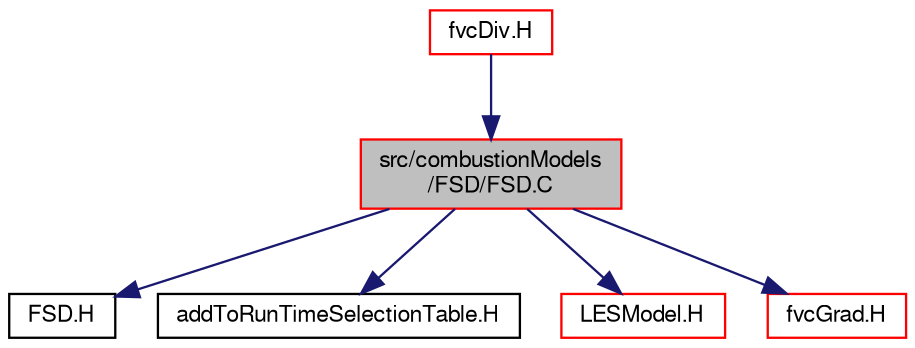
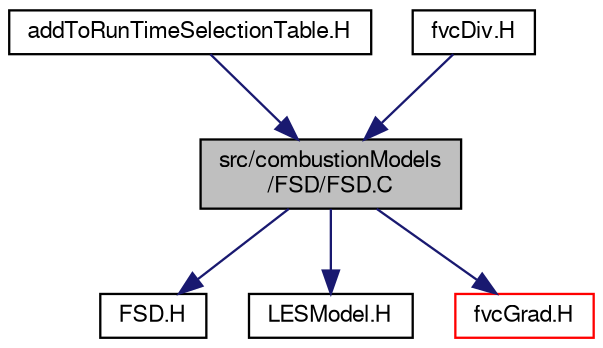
(491, 32) -> (474, 32)
(491, 174) -> (331, 174)
(417, 243) -> (246, 89)
(643, 316) -> (331, 316)
